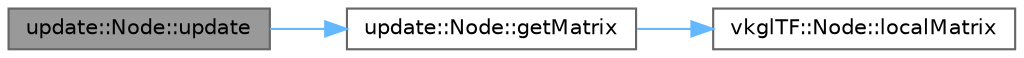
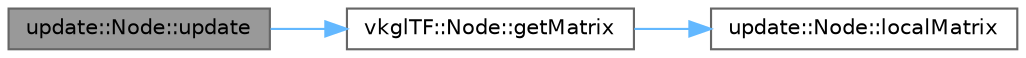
(492, 29) -> (490, 29)
(864, 29) -> (864, 29)
